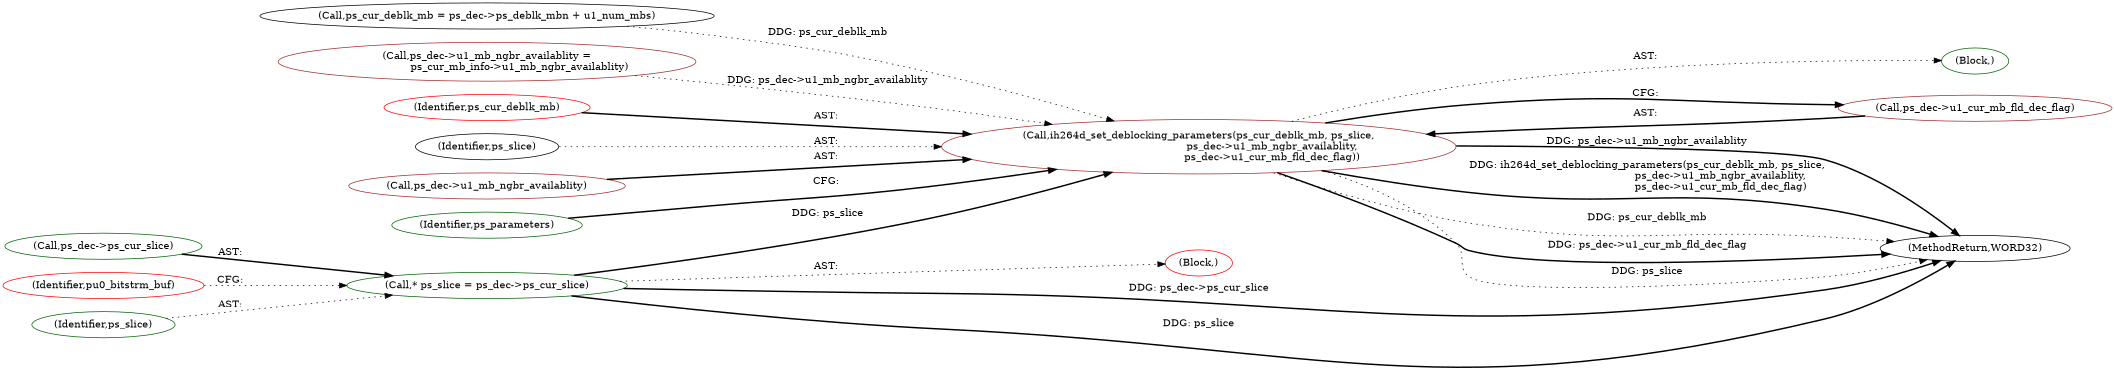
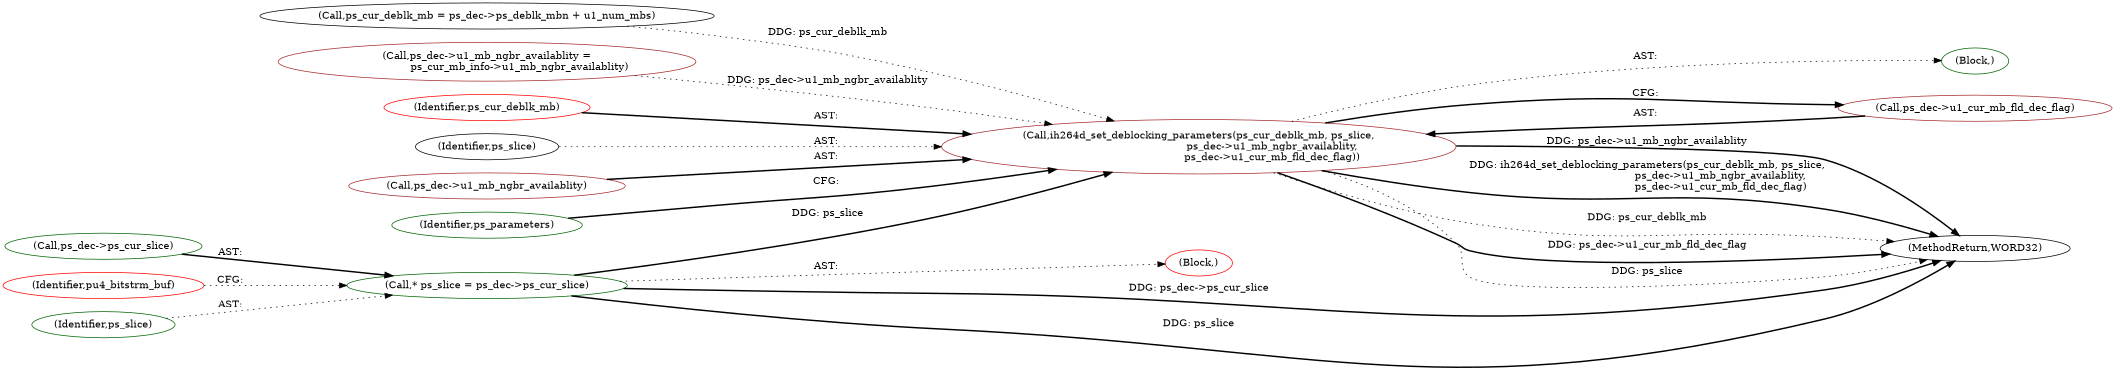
(103, 285) -> (103, 285)
